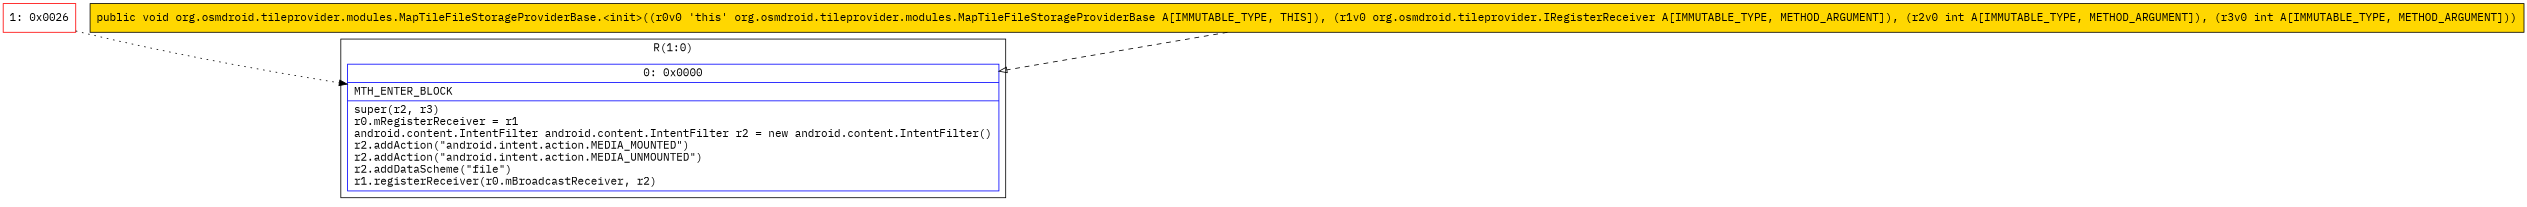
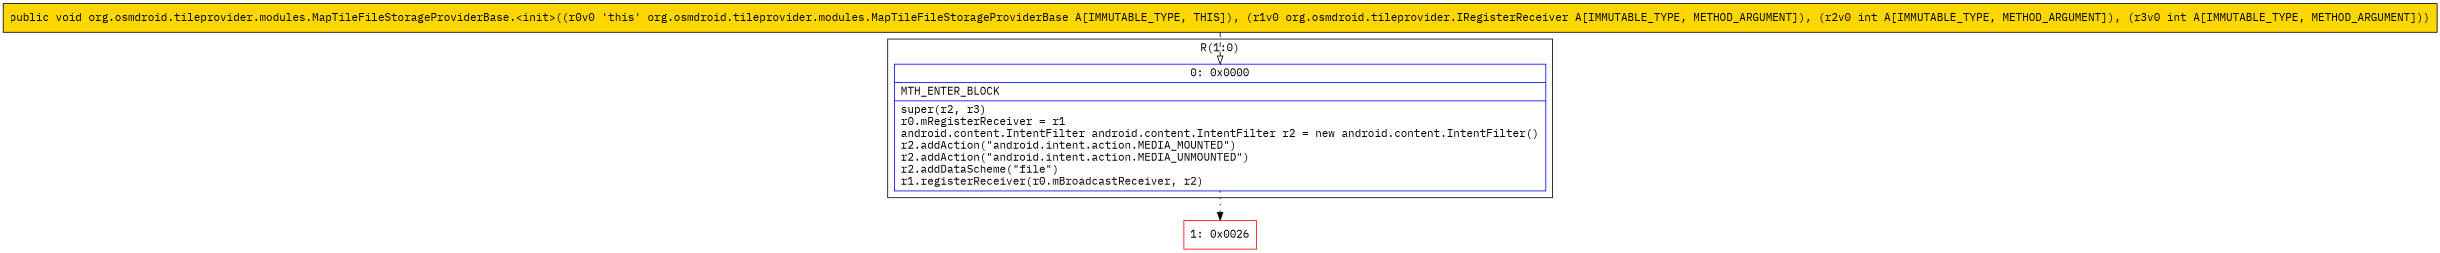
(207, 59) -> (1220, 203)
